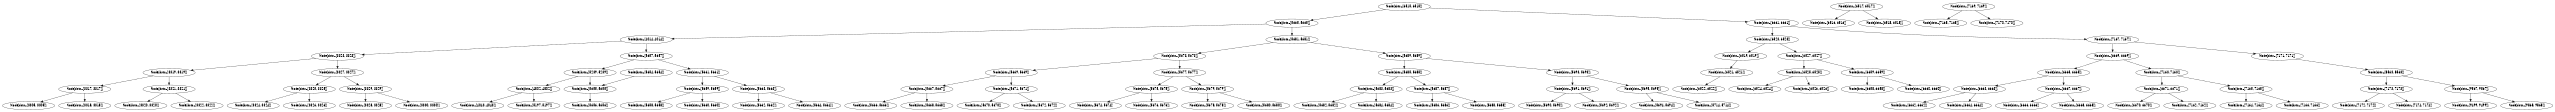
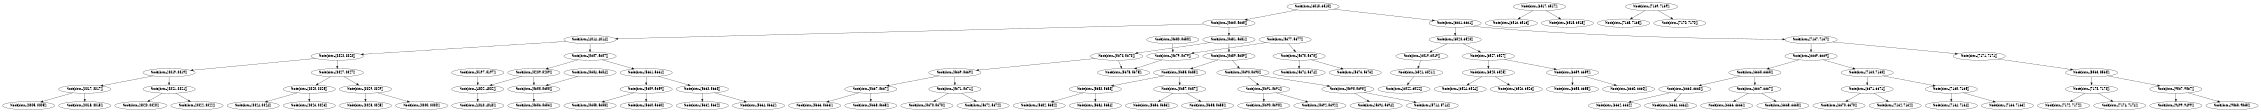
(1180, 63) -> (1120, 63)
(534, 96) -> (478, 80)
(1235, 97) -> (1173, 46)
